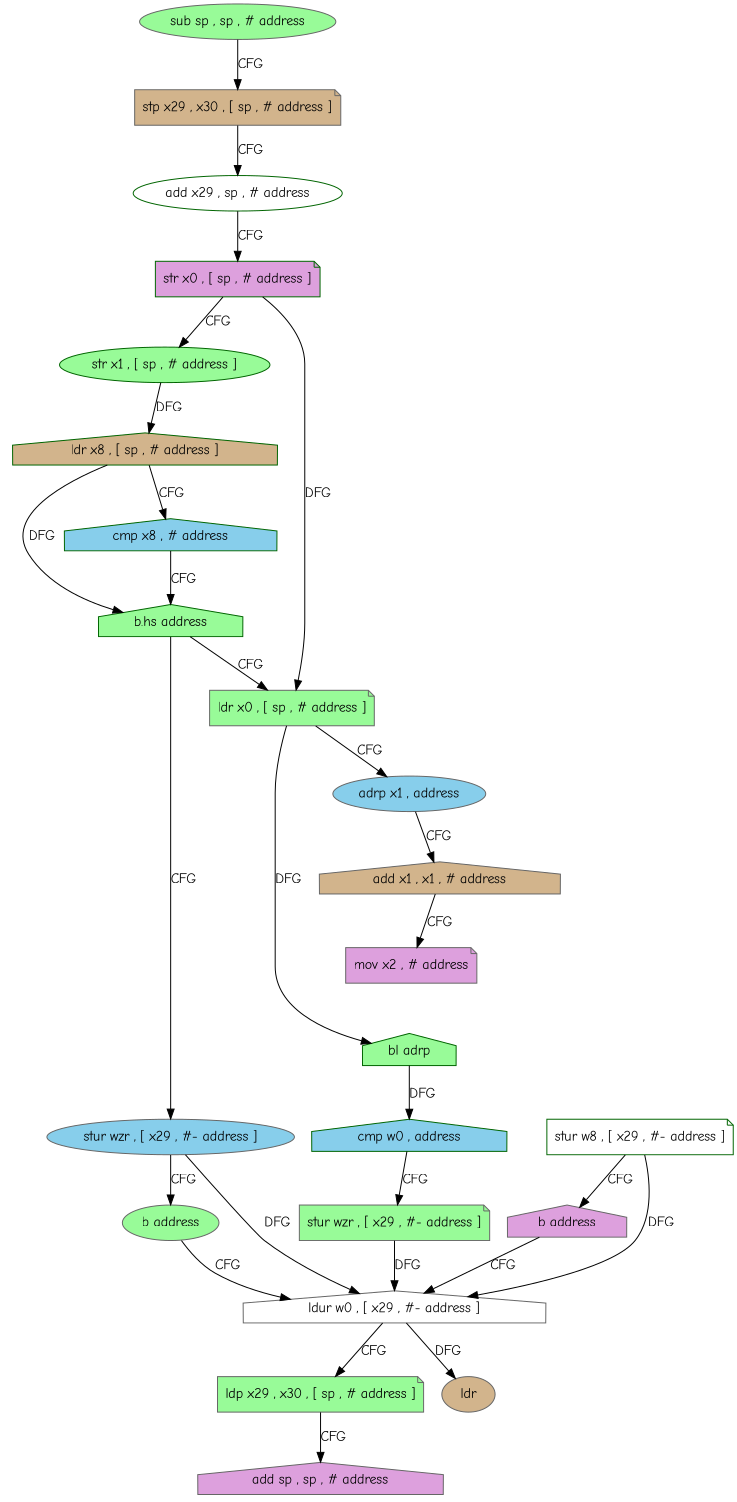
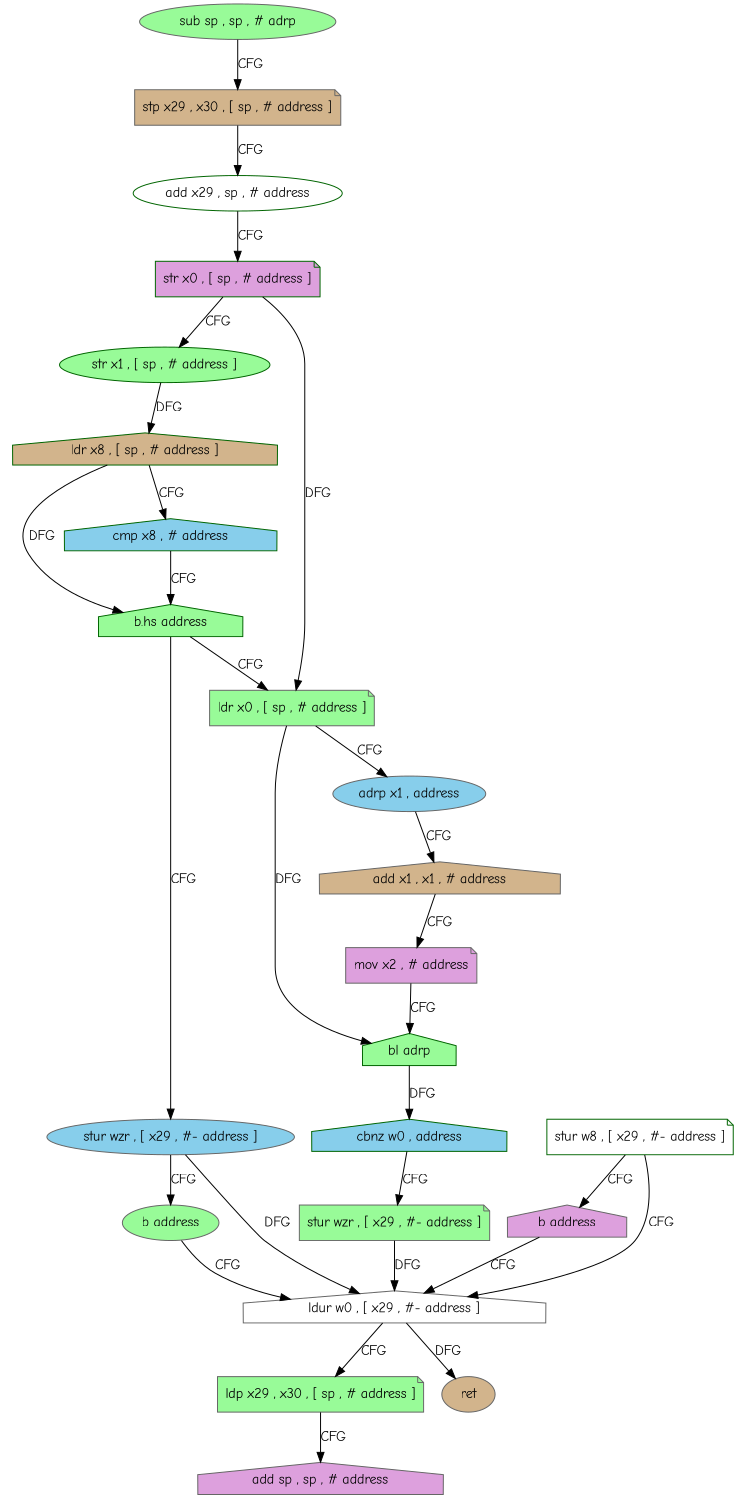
(238, 22) -> (238, 22)
none -> (410, 1003)
(409, 1137) -> (409, 1137)
(661, 1223) -> (661, 1223)
(468, 1394) -> (468, 1394)
